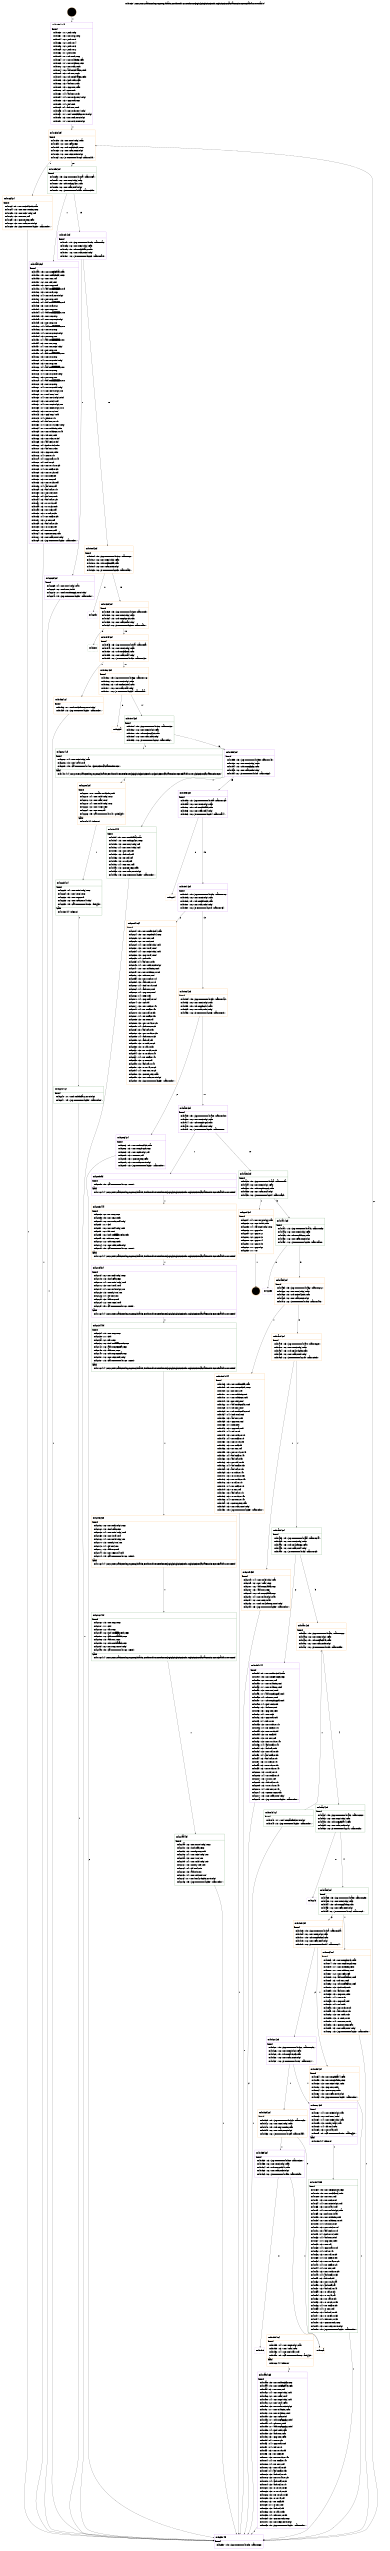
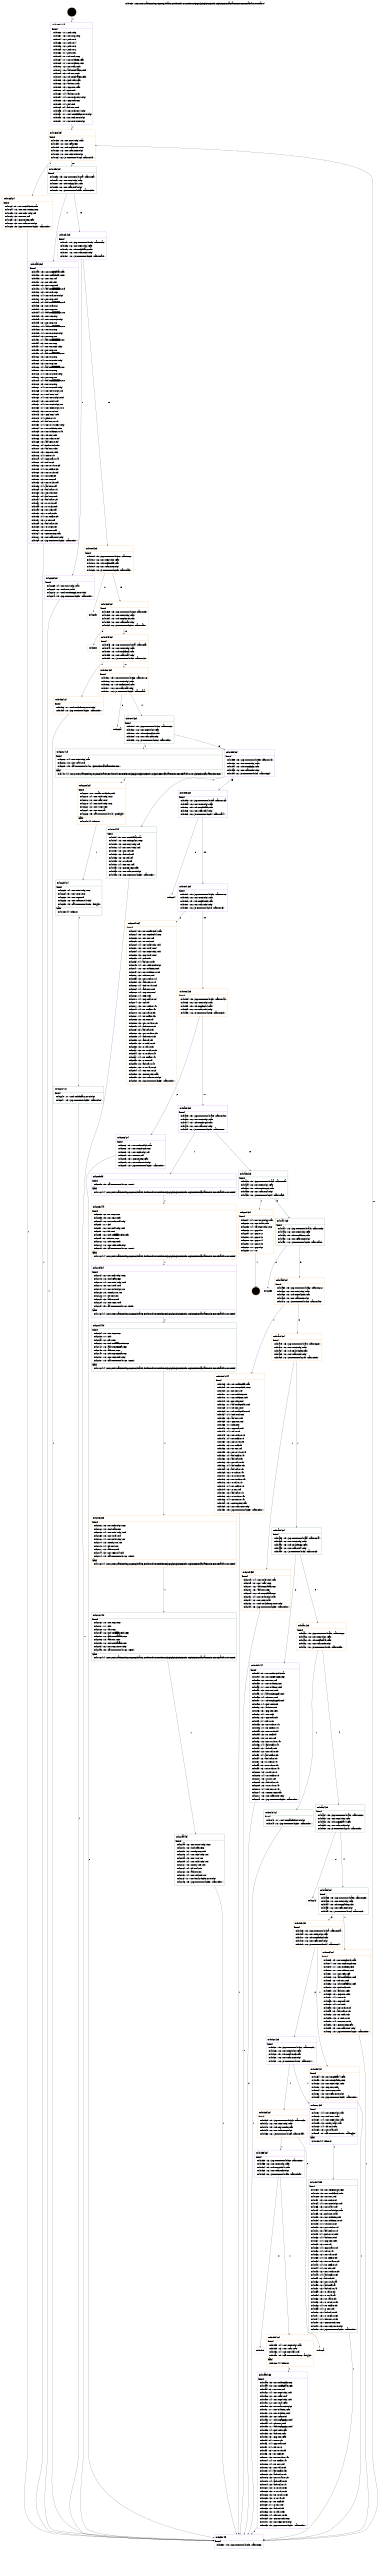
(321, 1734) -> (313, 1731)
(293, 2268) -> (285, 2255)
